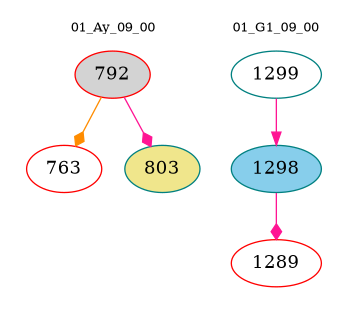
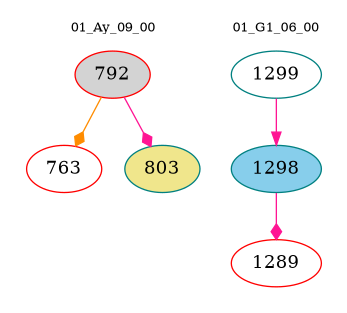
(276, 28) -> (276, 28)
